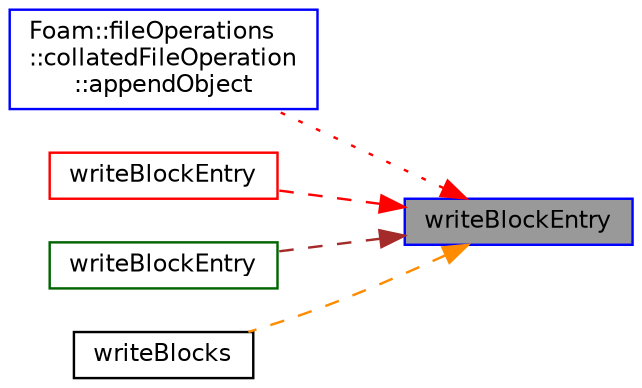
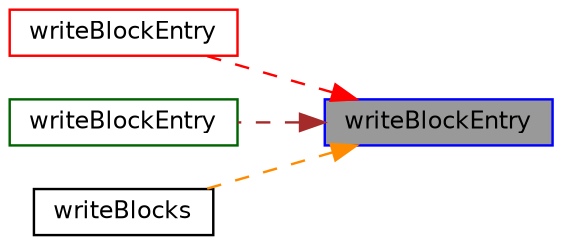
(164, 59) -> none
